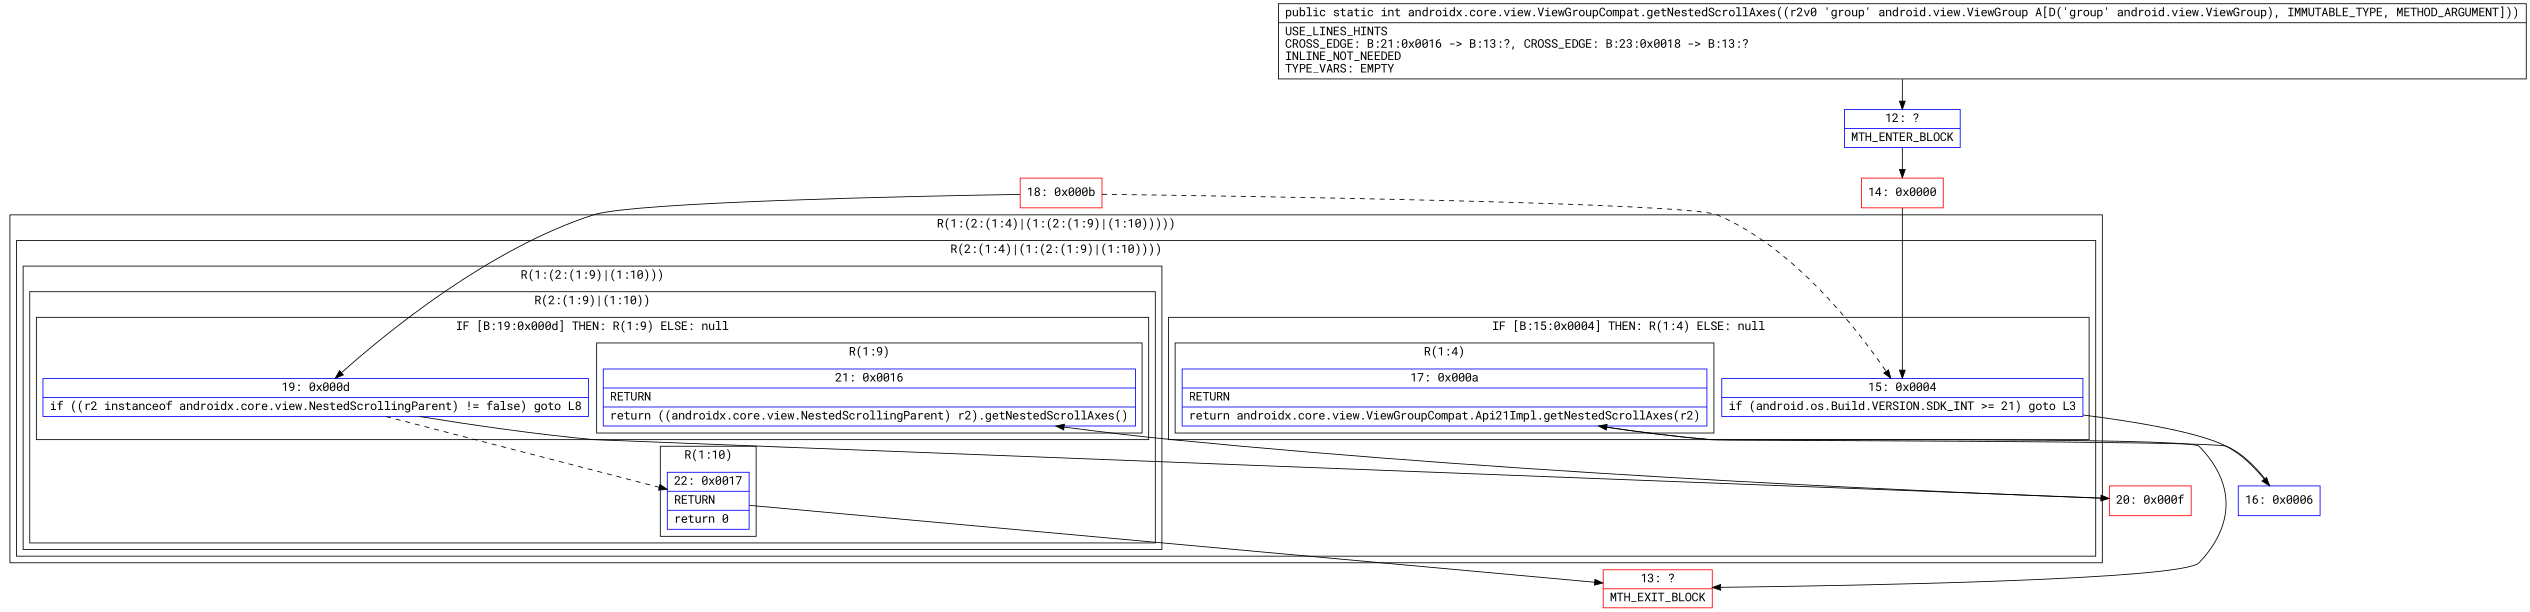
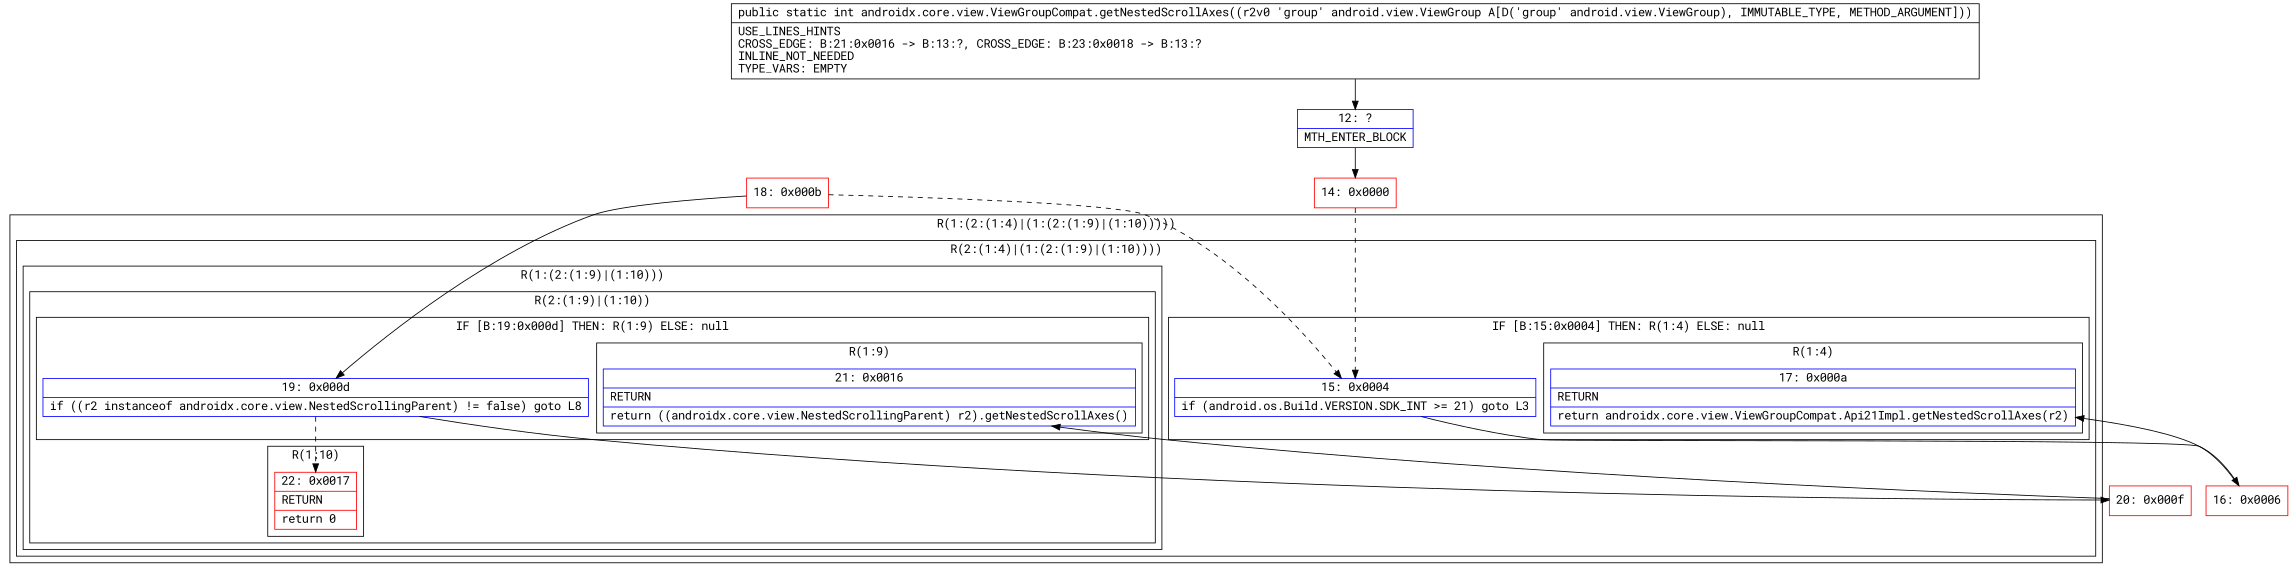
(1902, 289) -> (1355, 289)
(708, 501) -> (316, 501)
(2279, 501) -> (2247, 501)
(1658, 589) -> none
